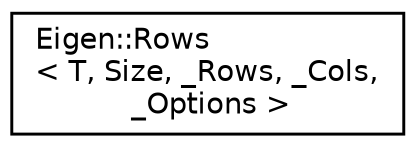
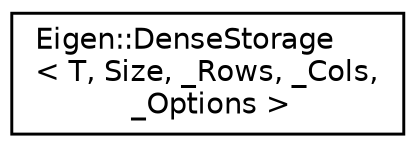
(208, 74) -> (208, 74)
